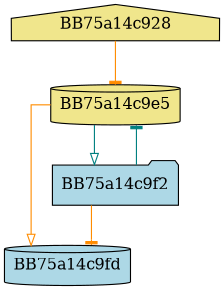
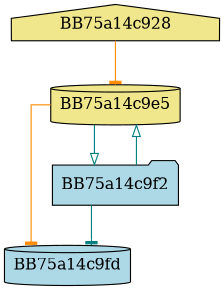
(136, 148) -> (136, 151)
(31, 160) -> (31, 163)
(91, 222) -> (91, 222)
